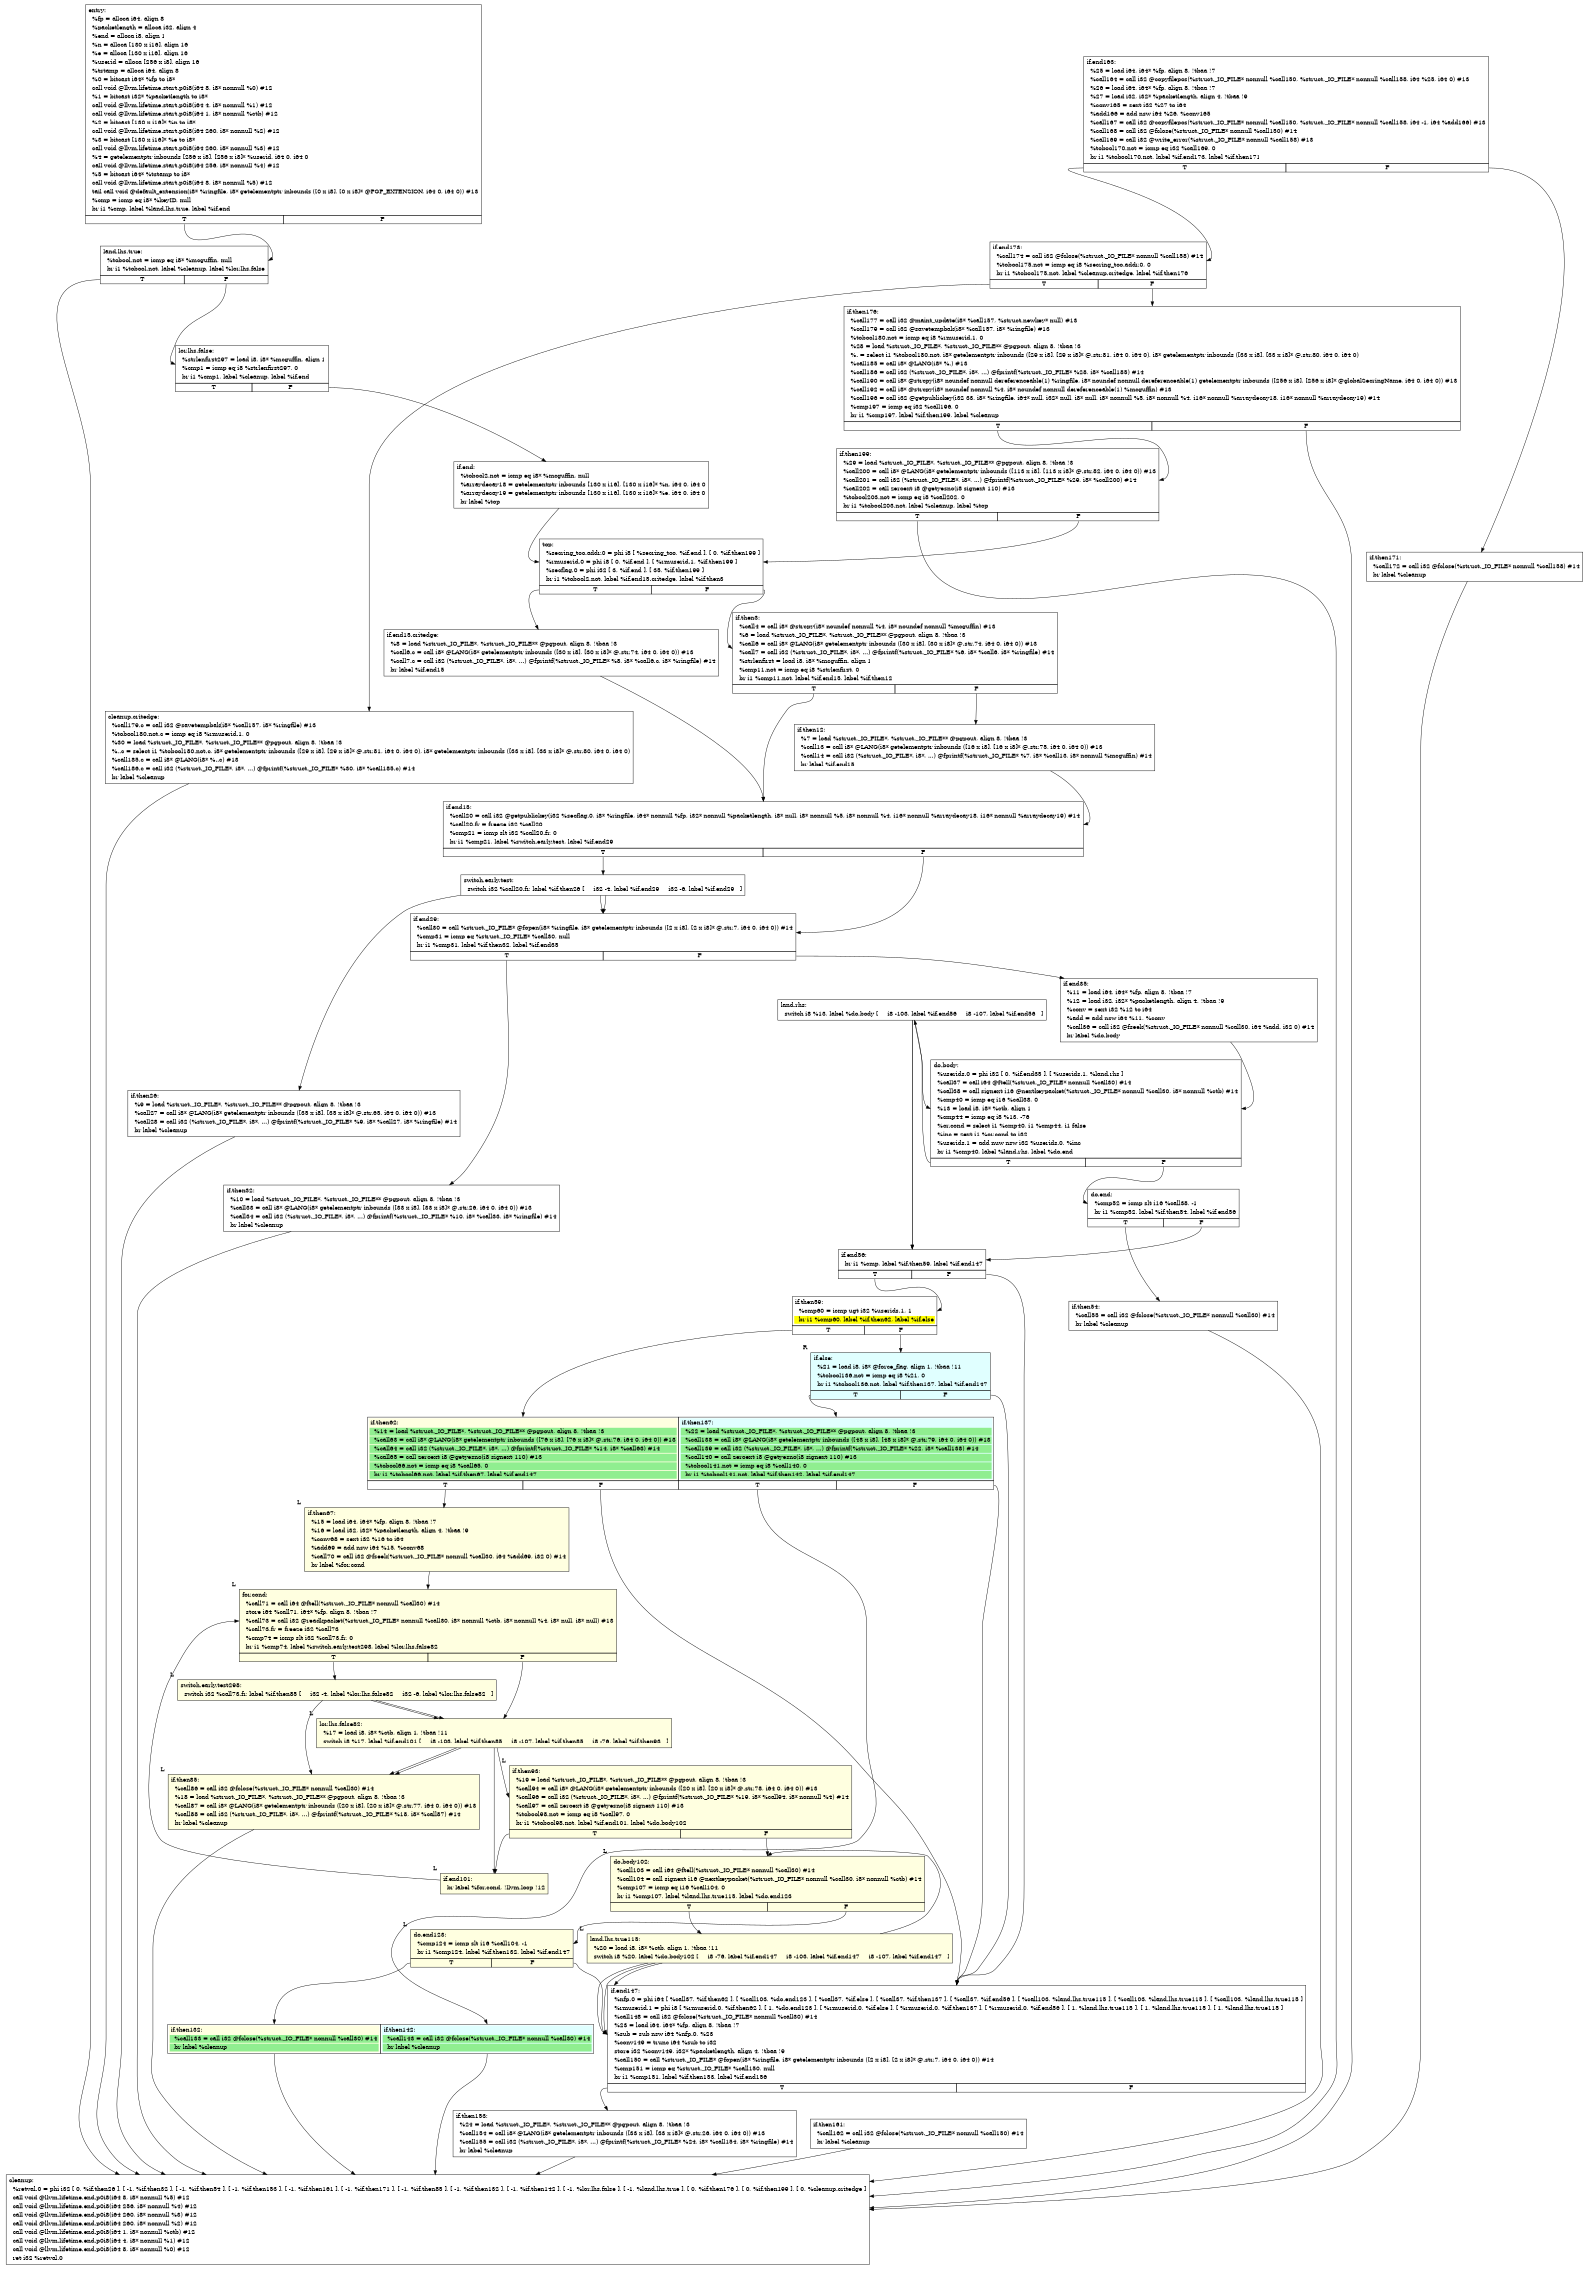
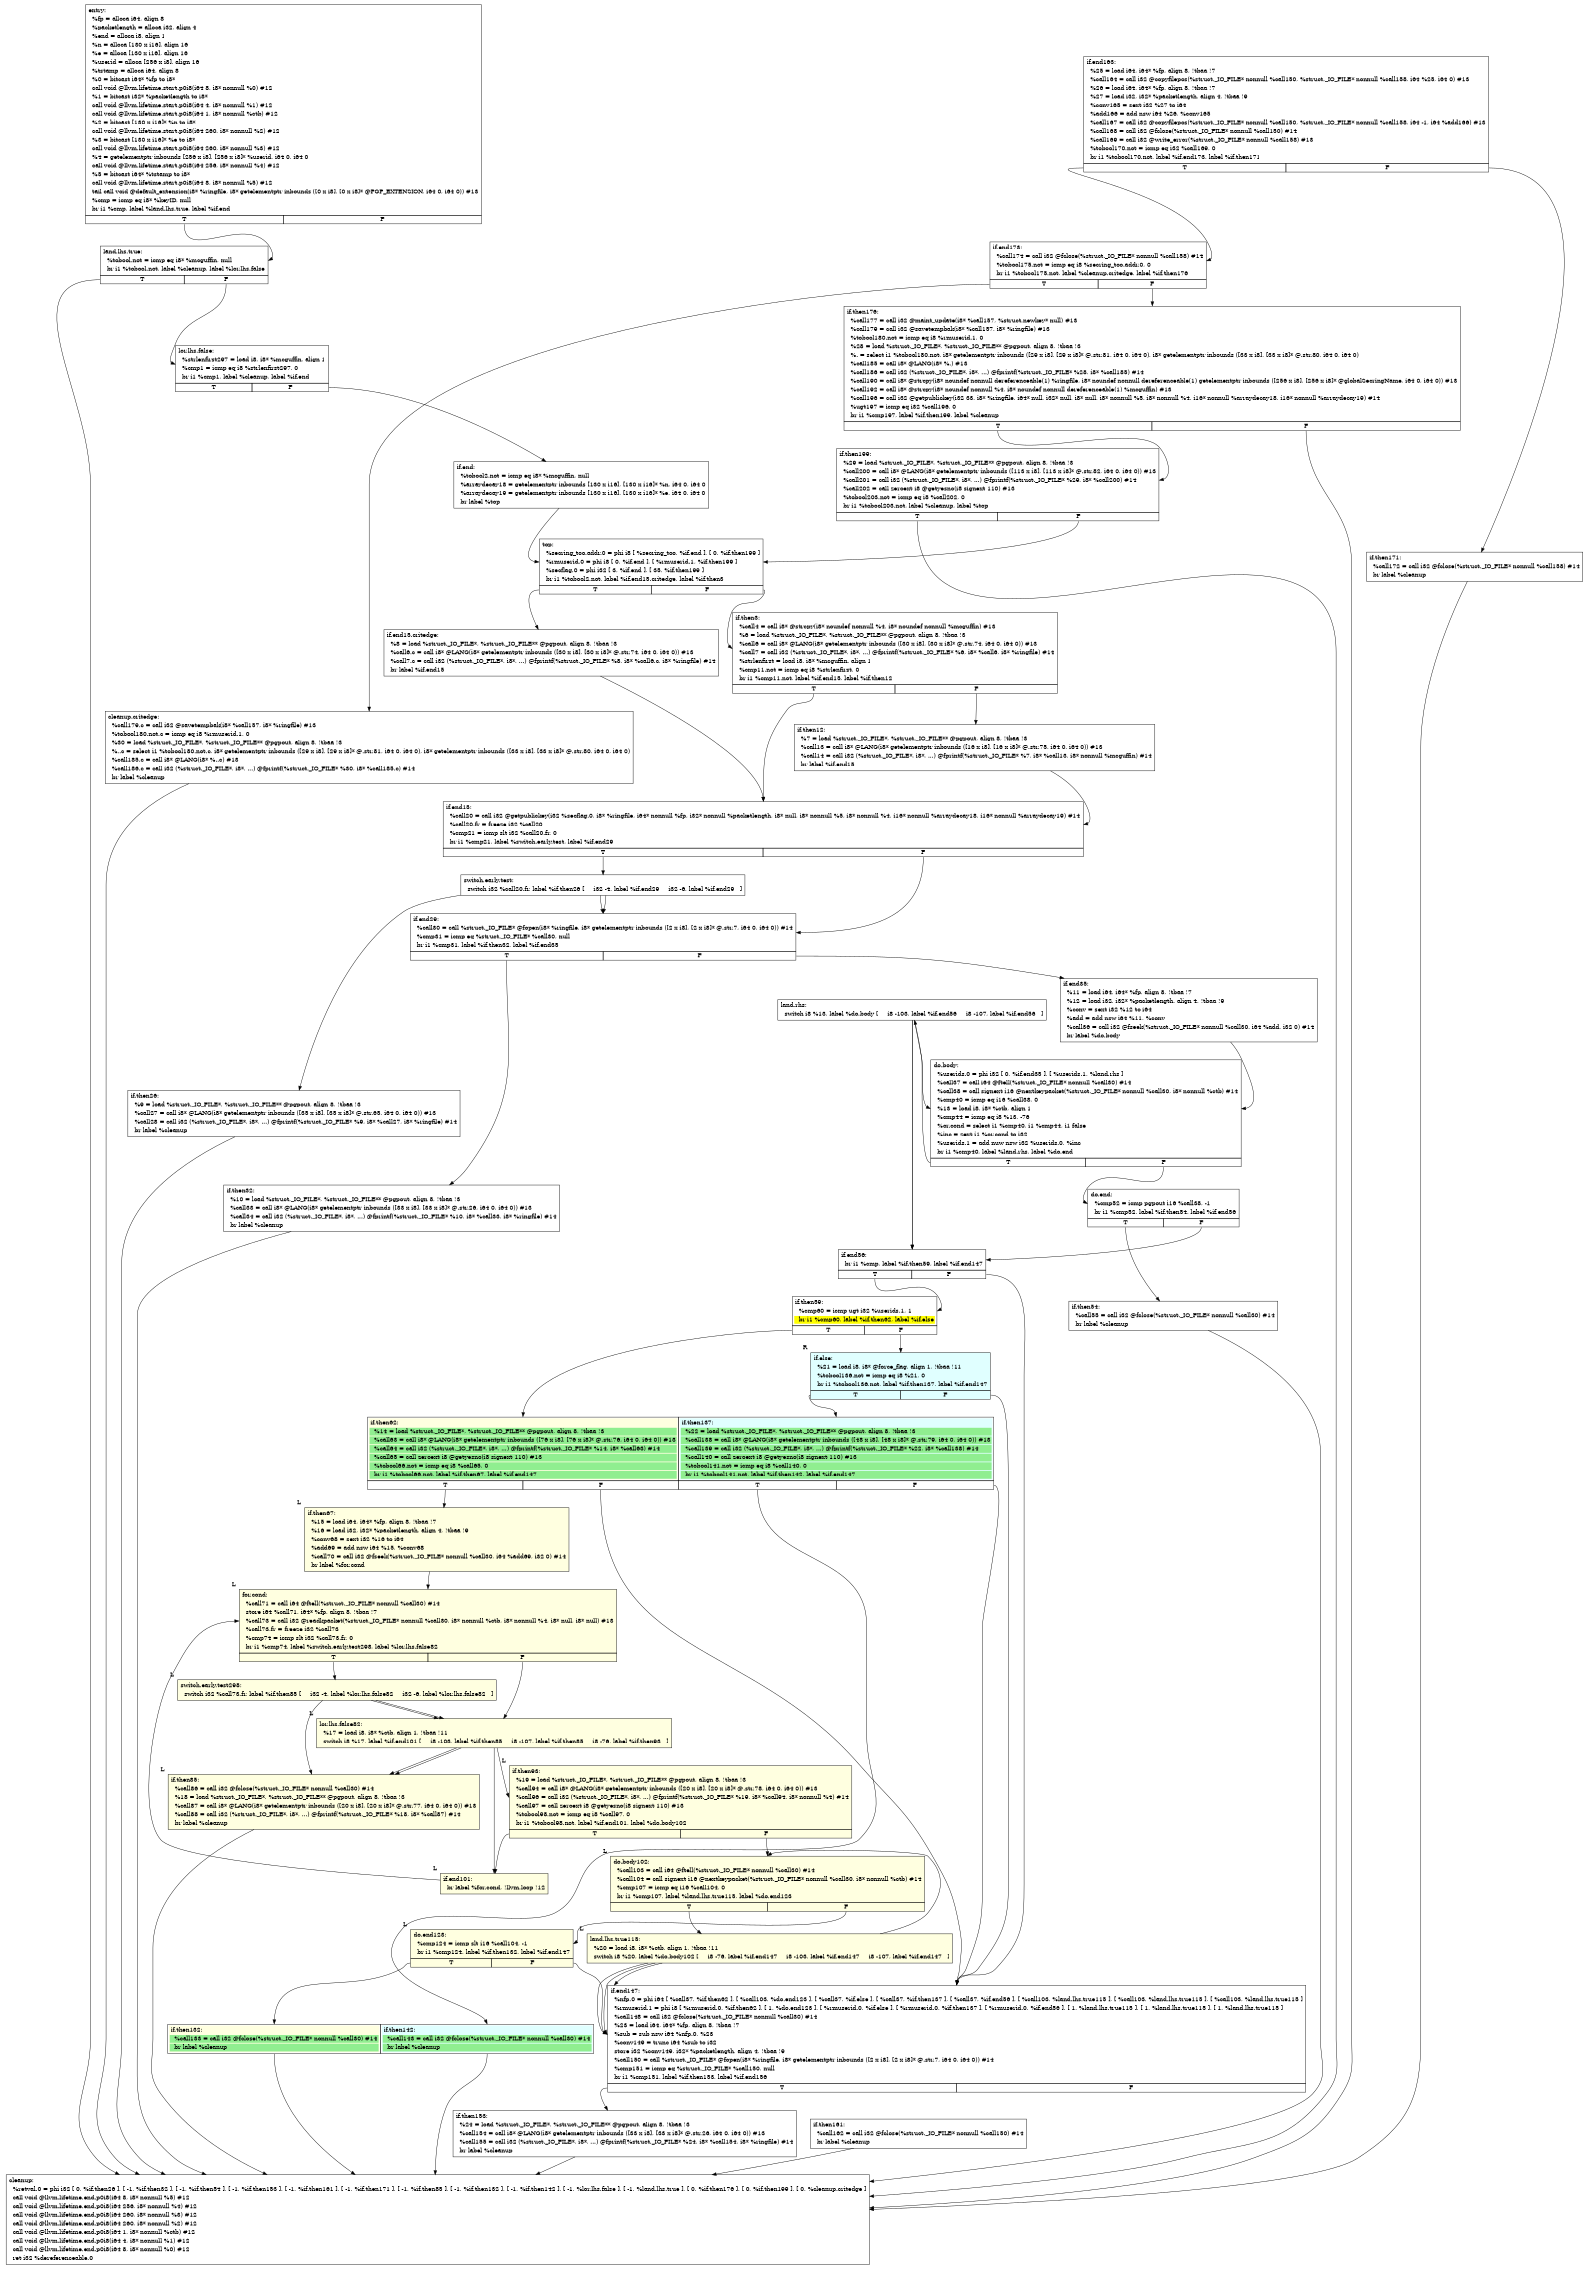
(903, 407) -> (902, 407)
(1144, 1204) -> (1151, 1204)
(36, 2258) -> (51, 2258)
